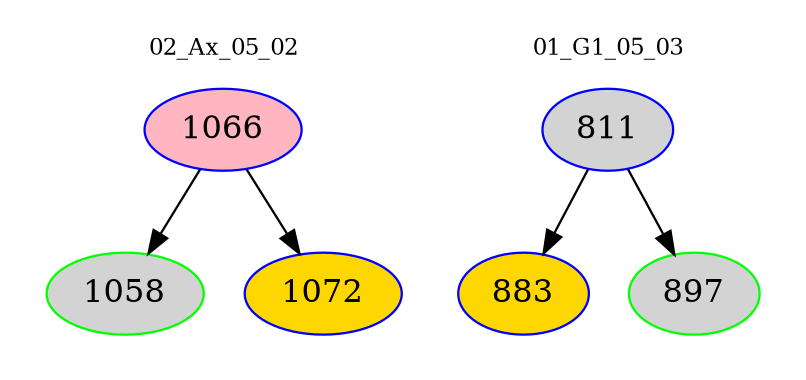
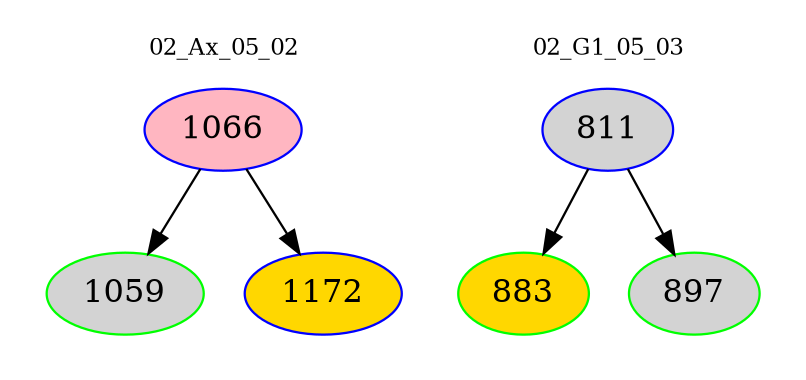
(609, 49) -> (609, 49)
(125, 294) -> (125, 294)
(323, 294) -> (323, 294)
(524, 294) -> (524, 294)
